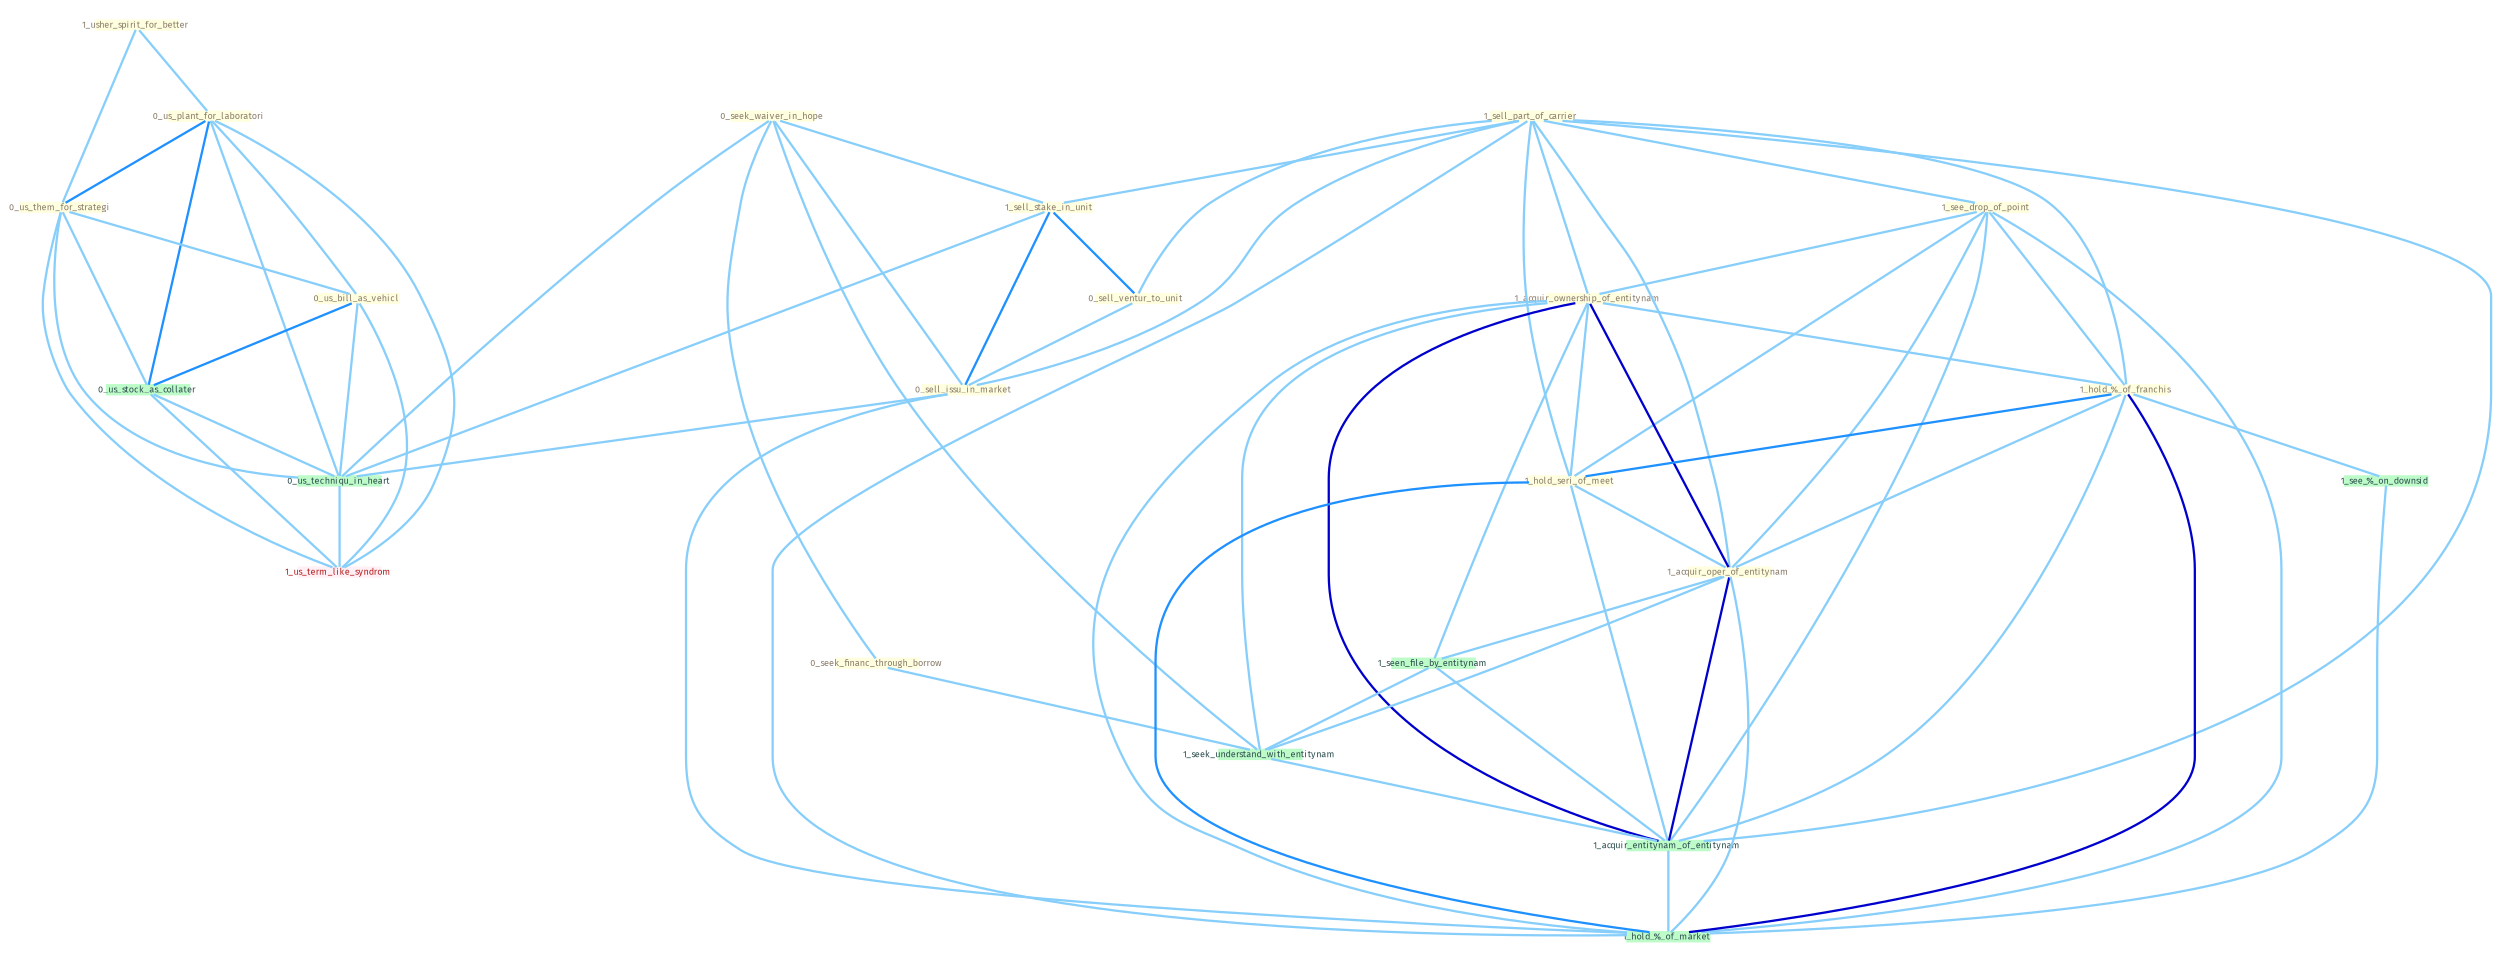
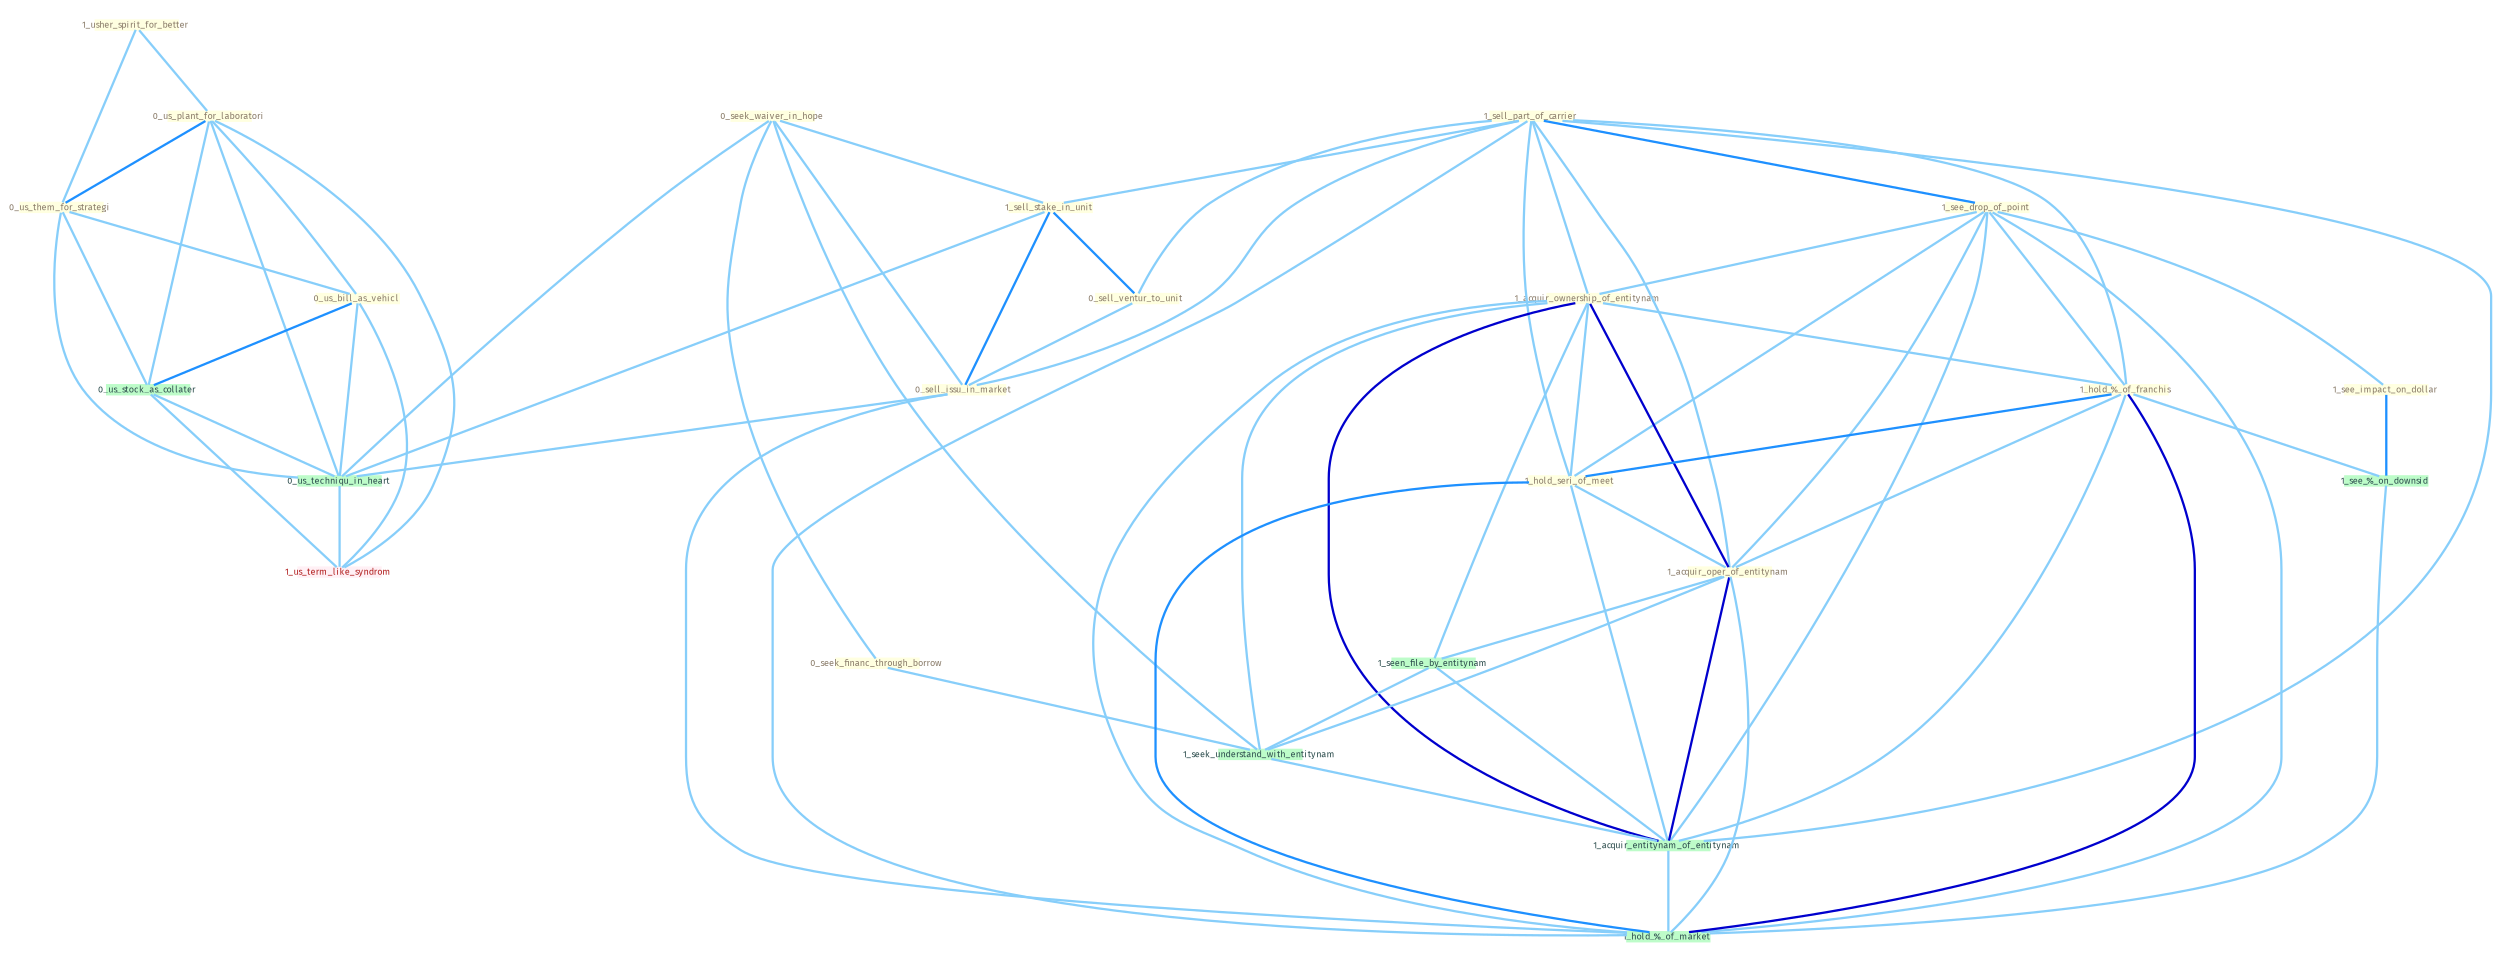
(1759, 162) -> (1759, 162)
(177, 260) -> (177, 260)
none -> (2386, 390)
(114, 441) -> none
